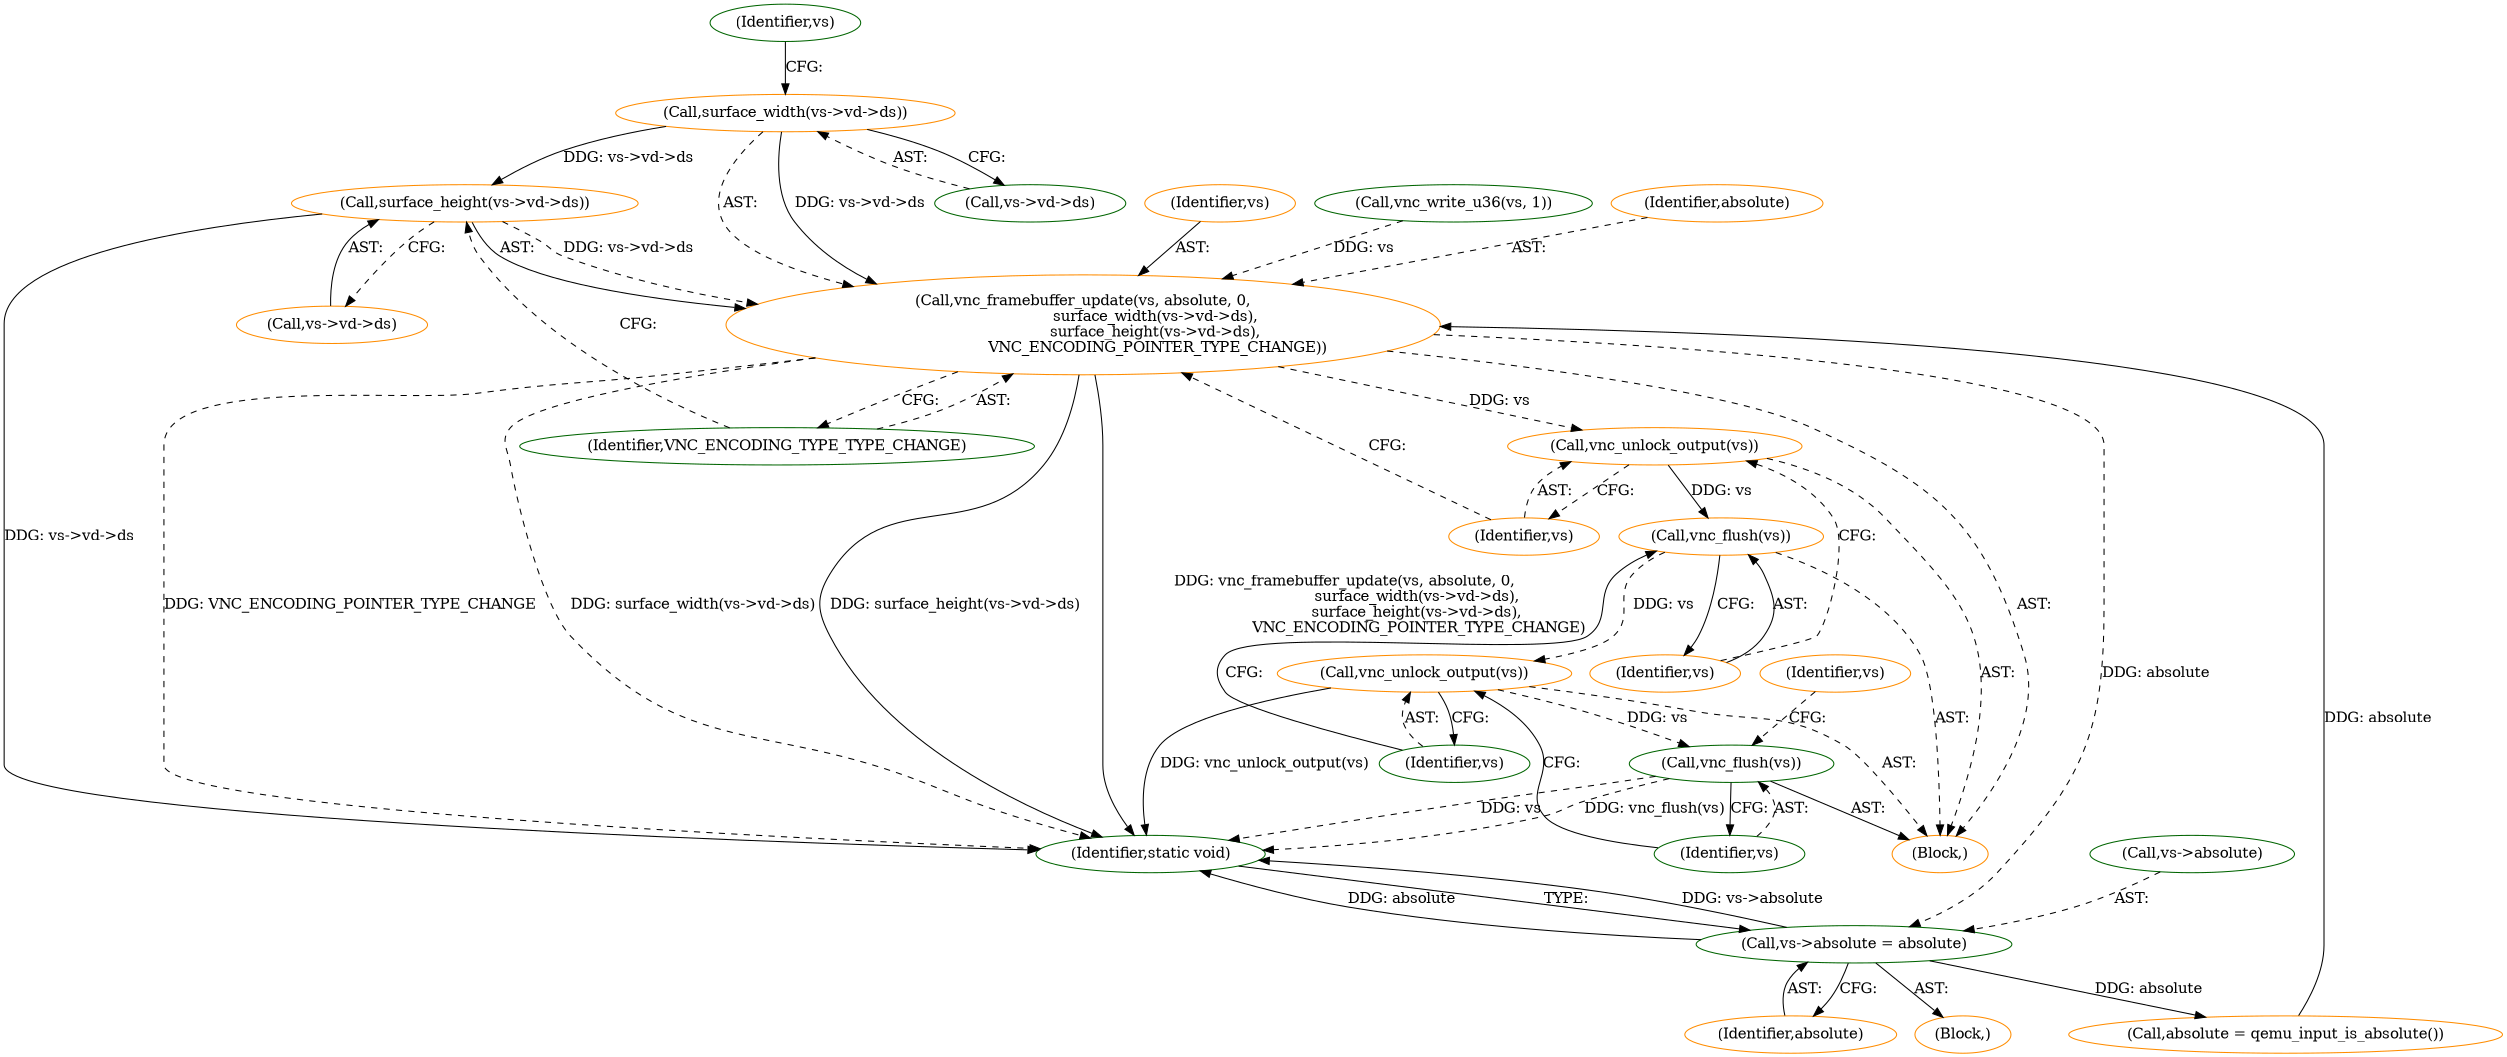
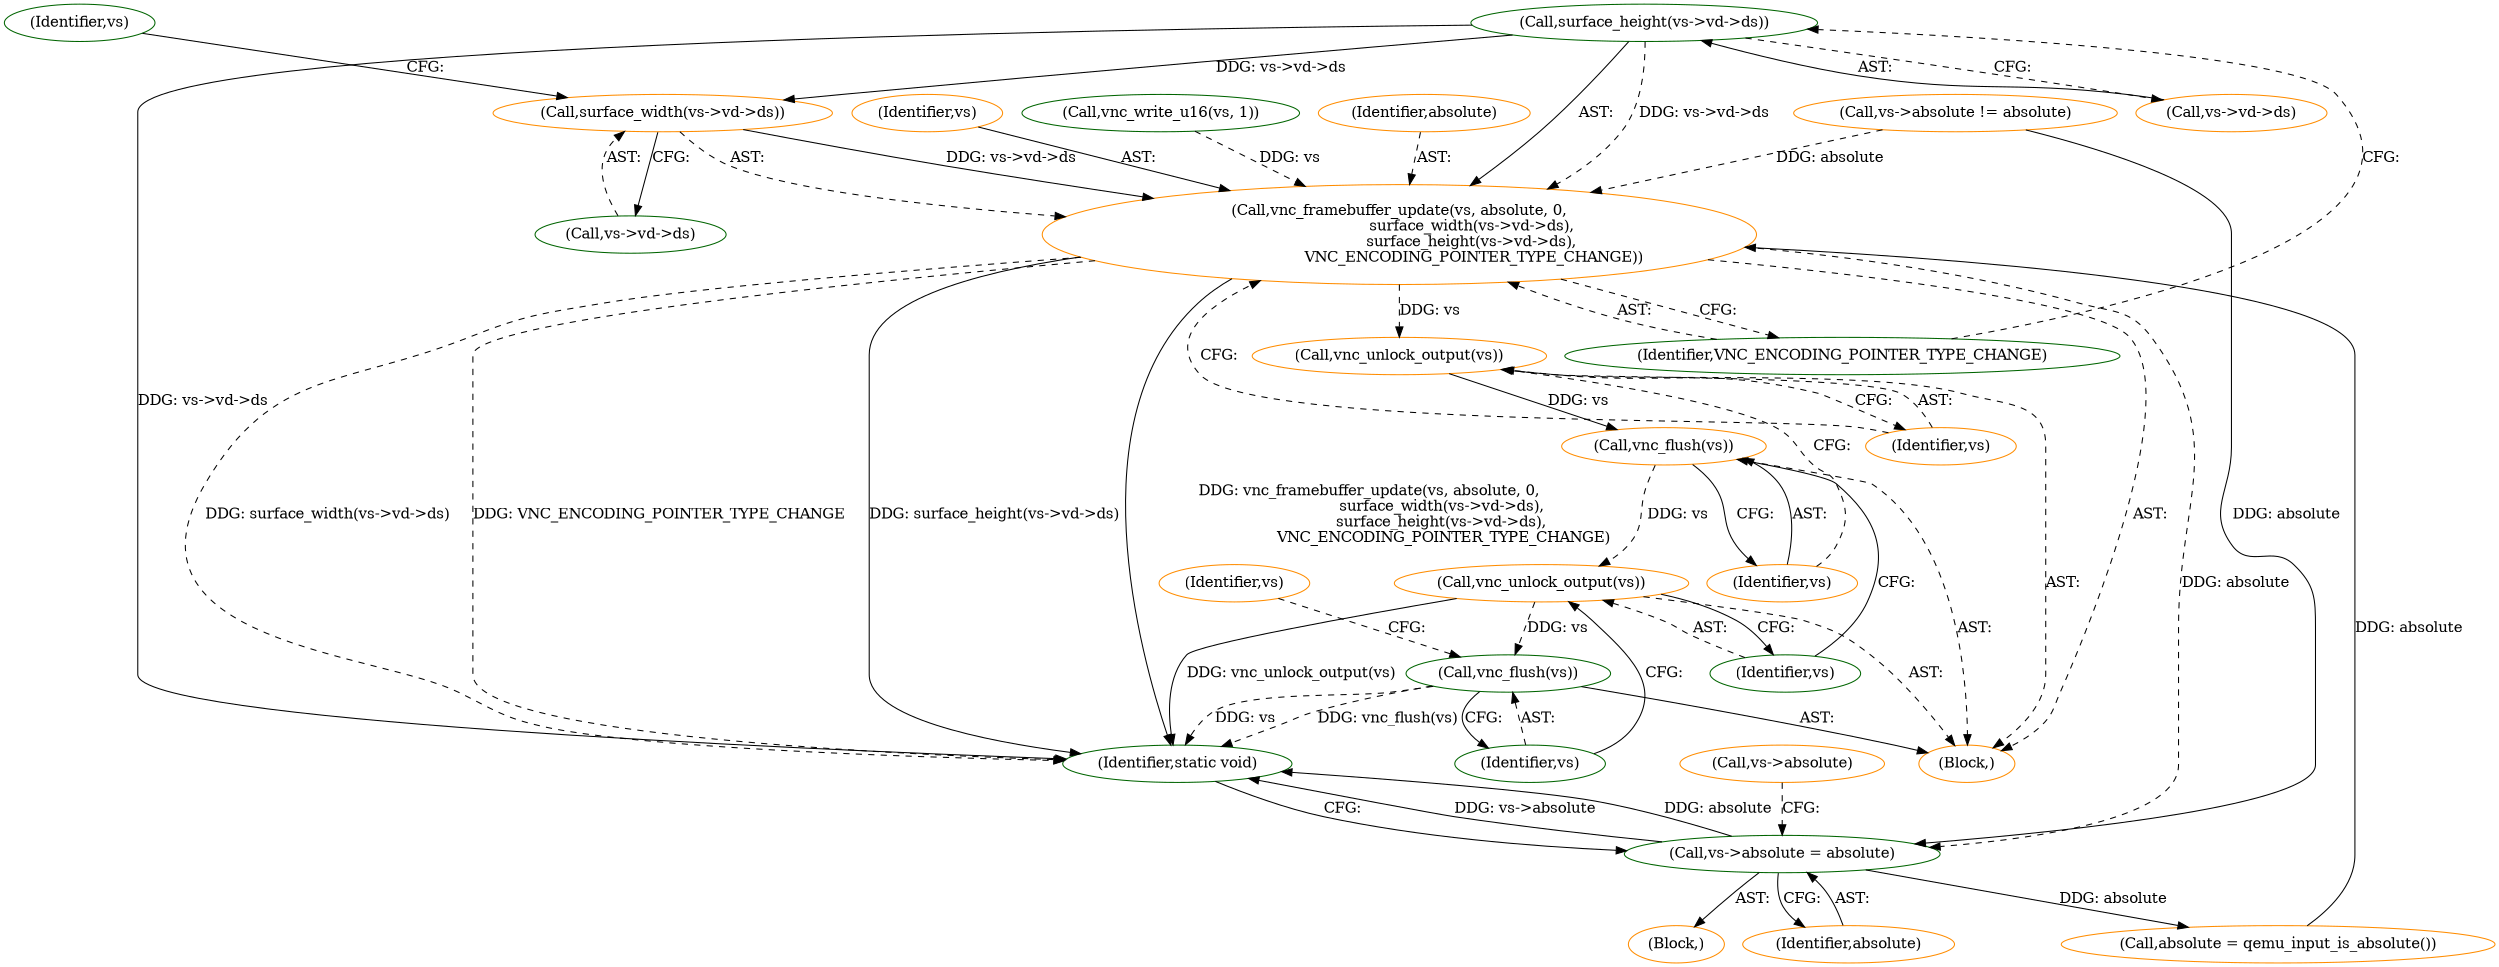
none -> (1955, 113)
(581, 145) -> (1153, 66)
(465, 203) -> (1644, 23)
(1454, 203) -> (1161, 113)
(777, 446) -> (1842, 356)
(2192, 854) -> (1782, 764)
(1569, 899) -> (1345, 809)
(2134, 899) -> (1803, 809)
